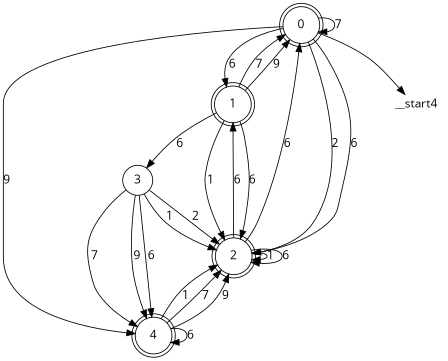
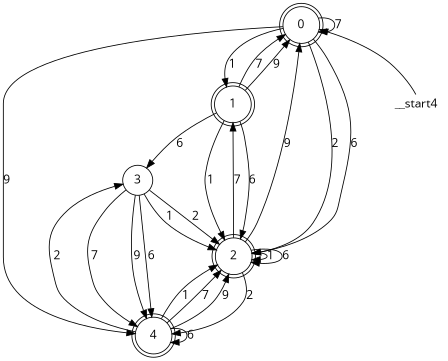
(363, 54) -> (378, 54)
(232, 65) -> (232, 65)
(288, 144) -> (288, 144)
(237, 180) -> (237, 180)
none -> (52, 266)
none -> (228, 316)
